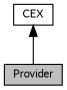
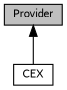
(33, 50) -> (33, 50)
